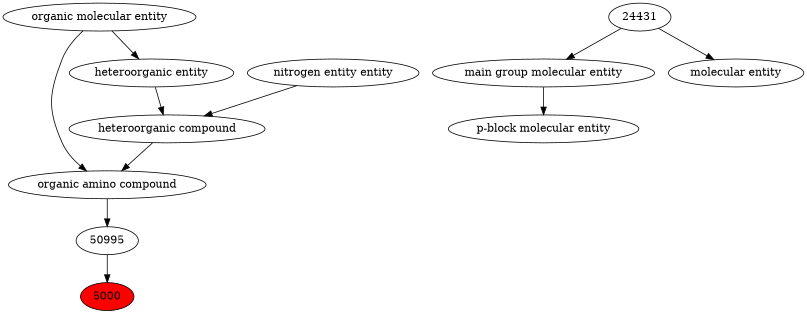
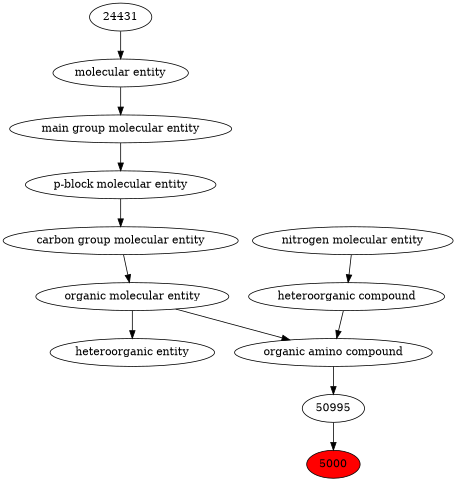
(597, 42) -> (121, 97)
(333, 73) -> (353, 241)
(158, 97) -> none
none -> (121, 241)
